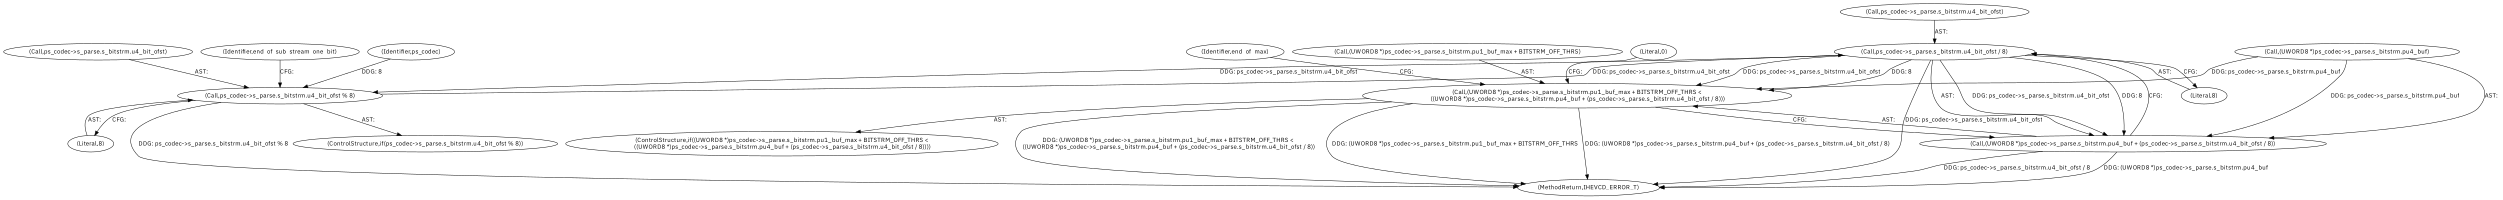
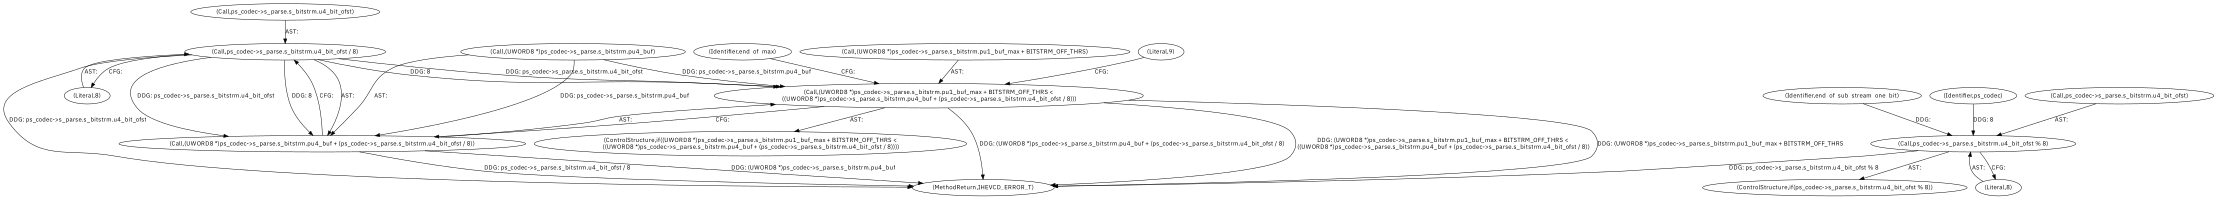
(1654, 52) -> (1161, 52)
(1111, 71) -> none
(288, 72) -> (1924, 120)
(1111, 85) -> none
